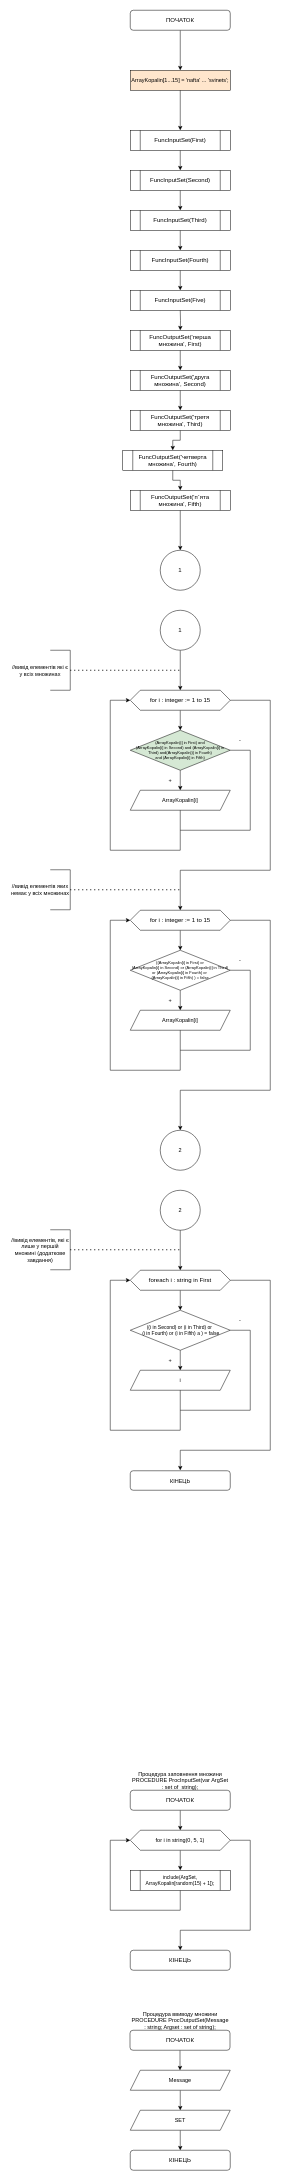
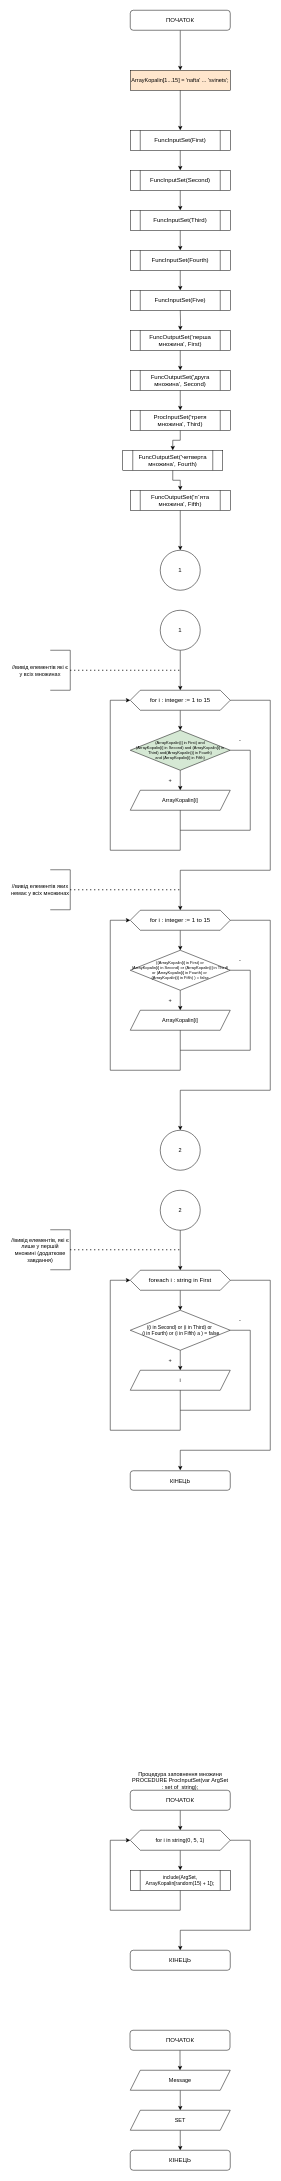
(180, 420) -> (180, 420)
(180, 2020) -> none
